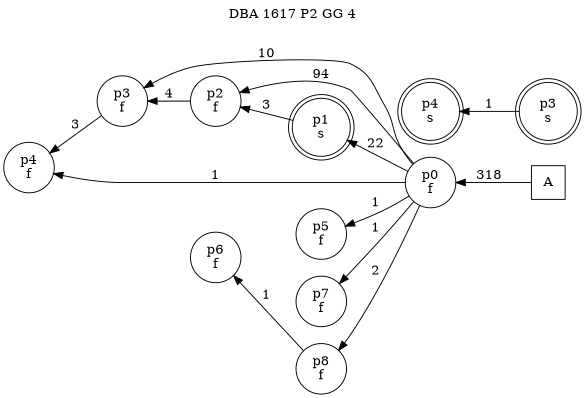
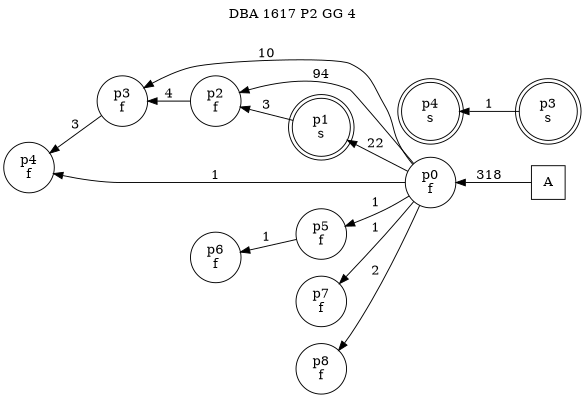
(272, 317) -> (273, 245)
